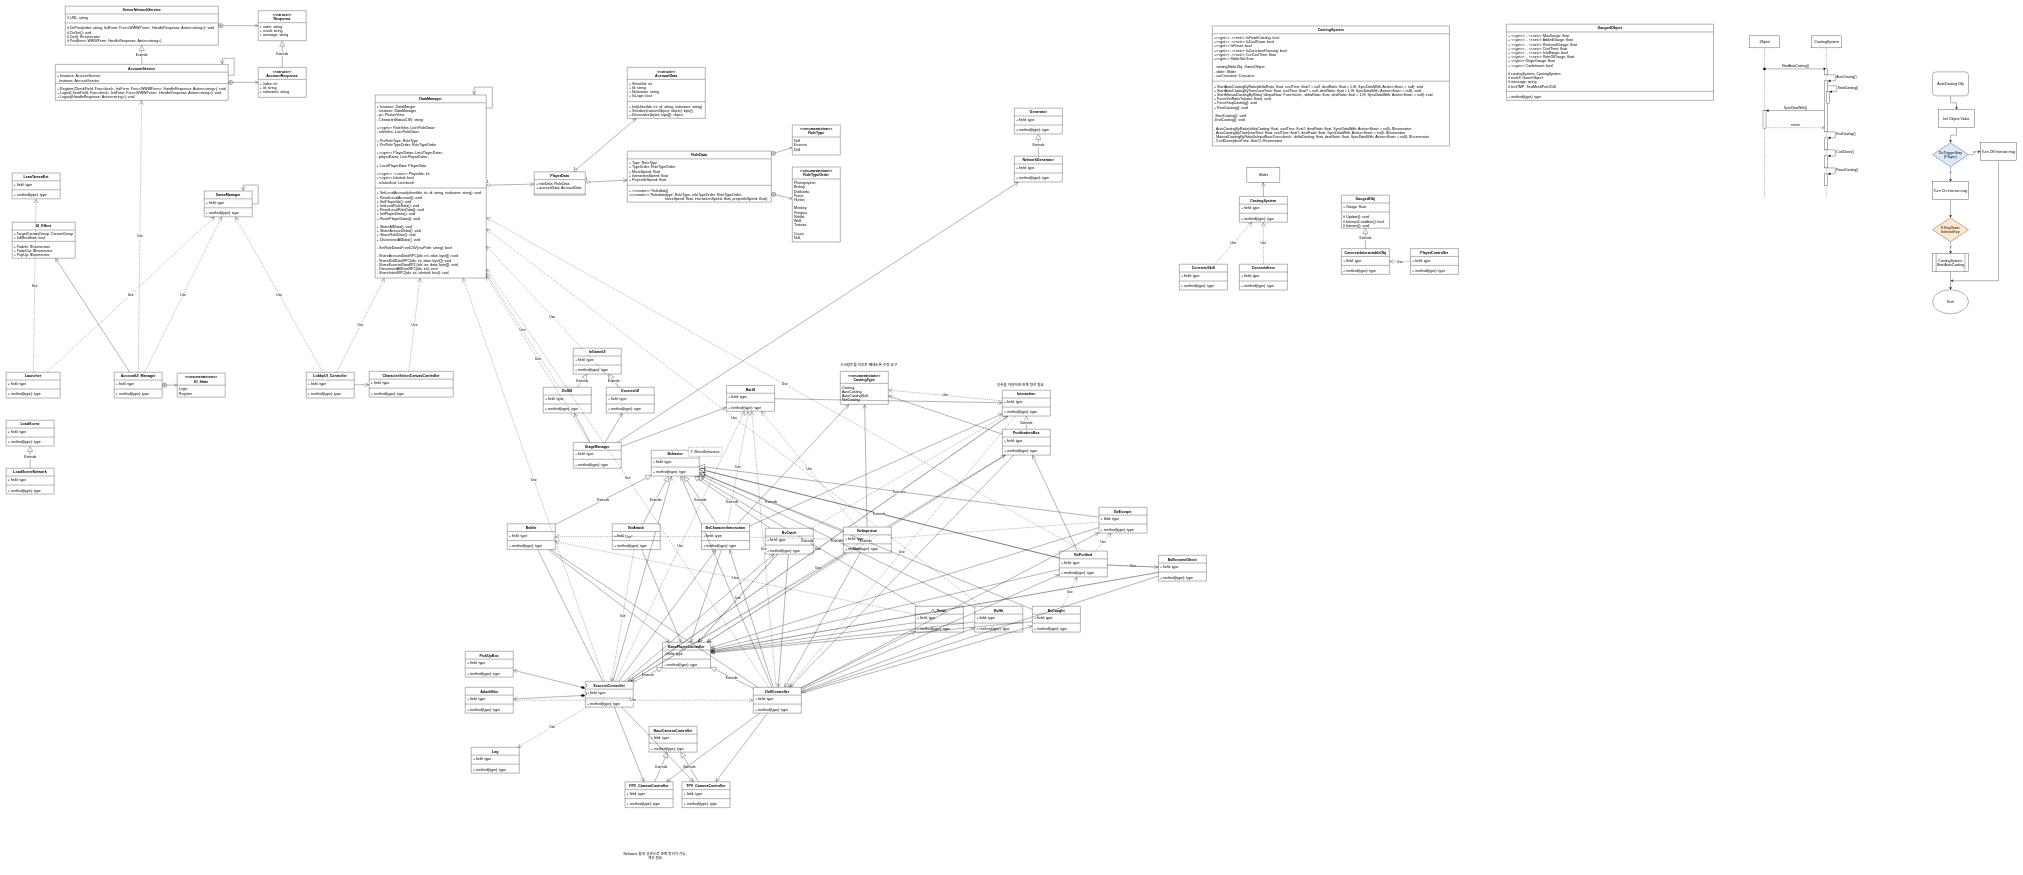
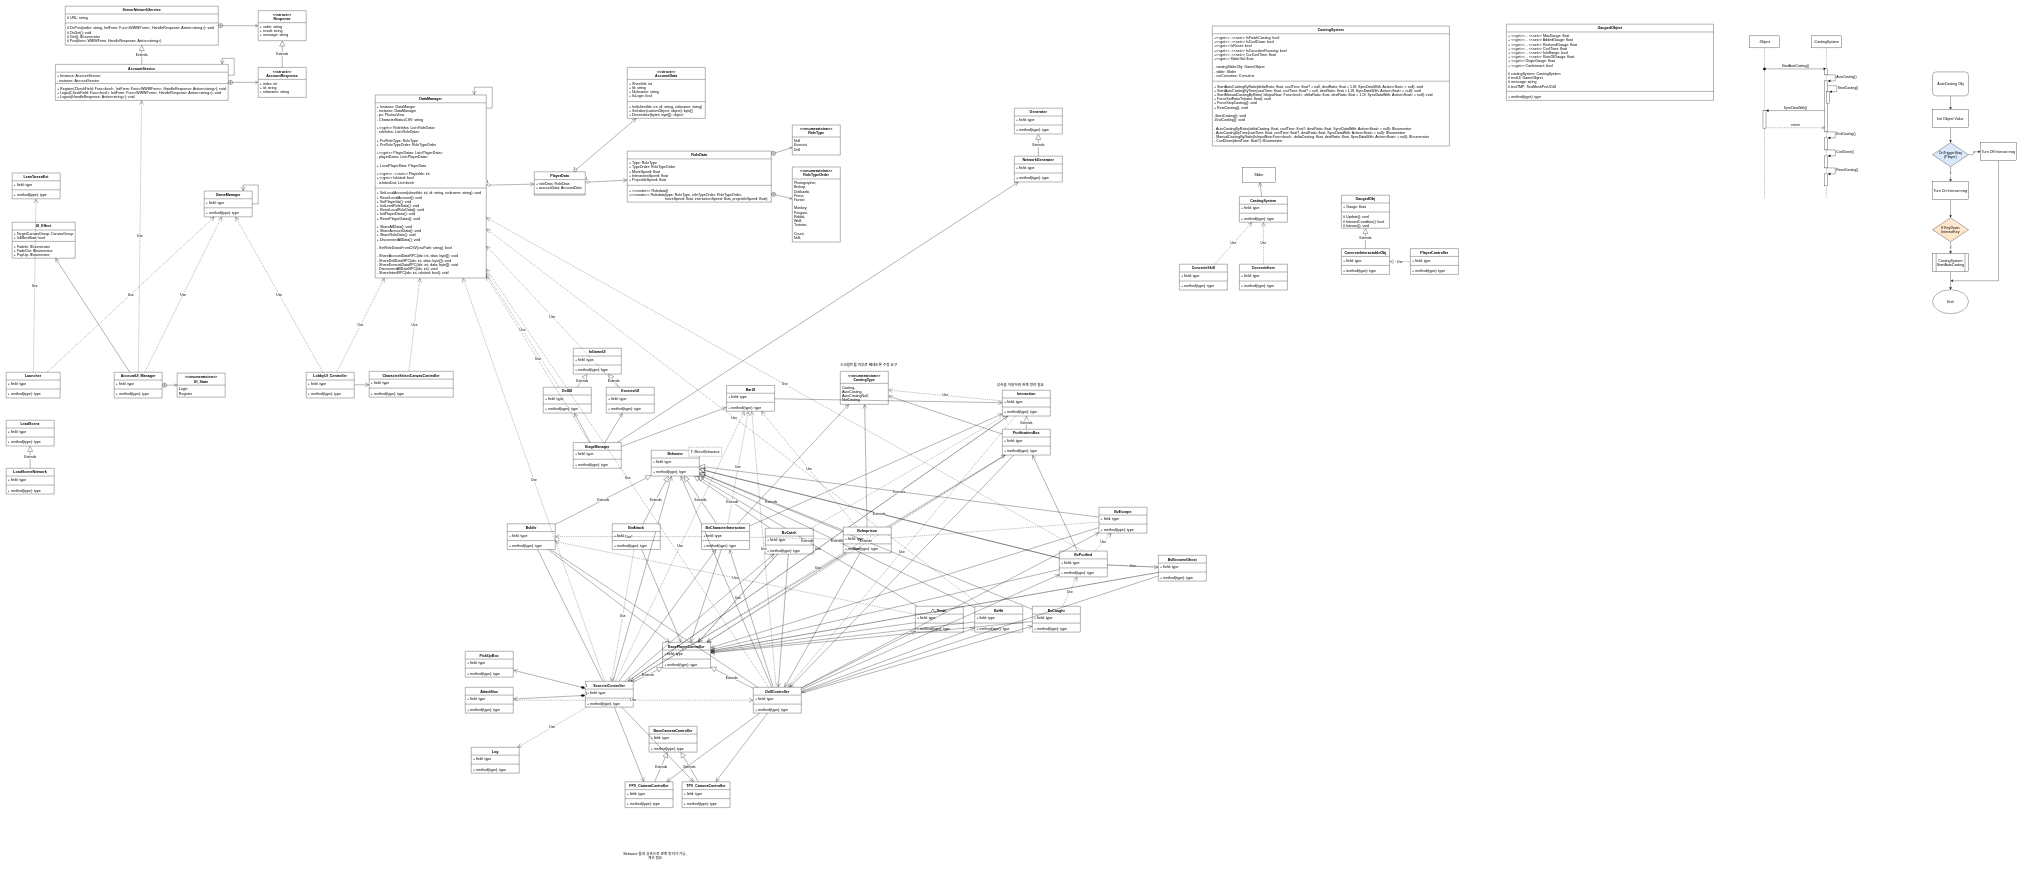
(1956, 119) -> (1950, 119)
(1263, 175) -> (1259, 175)
